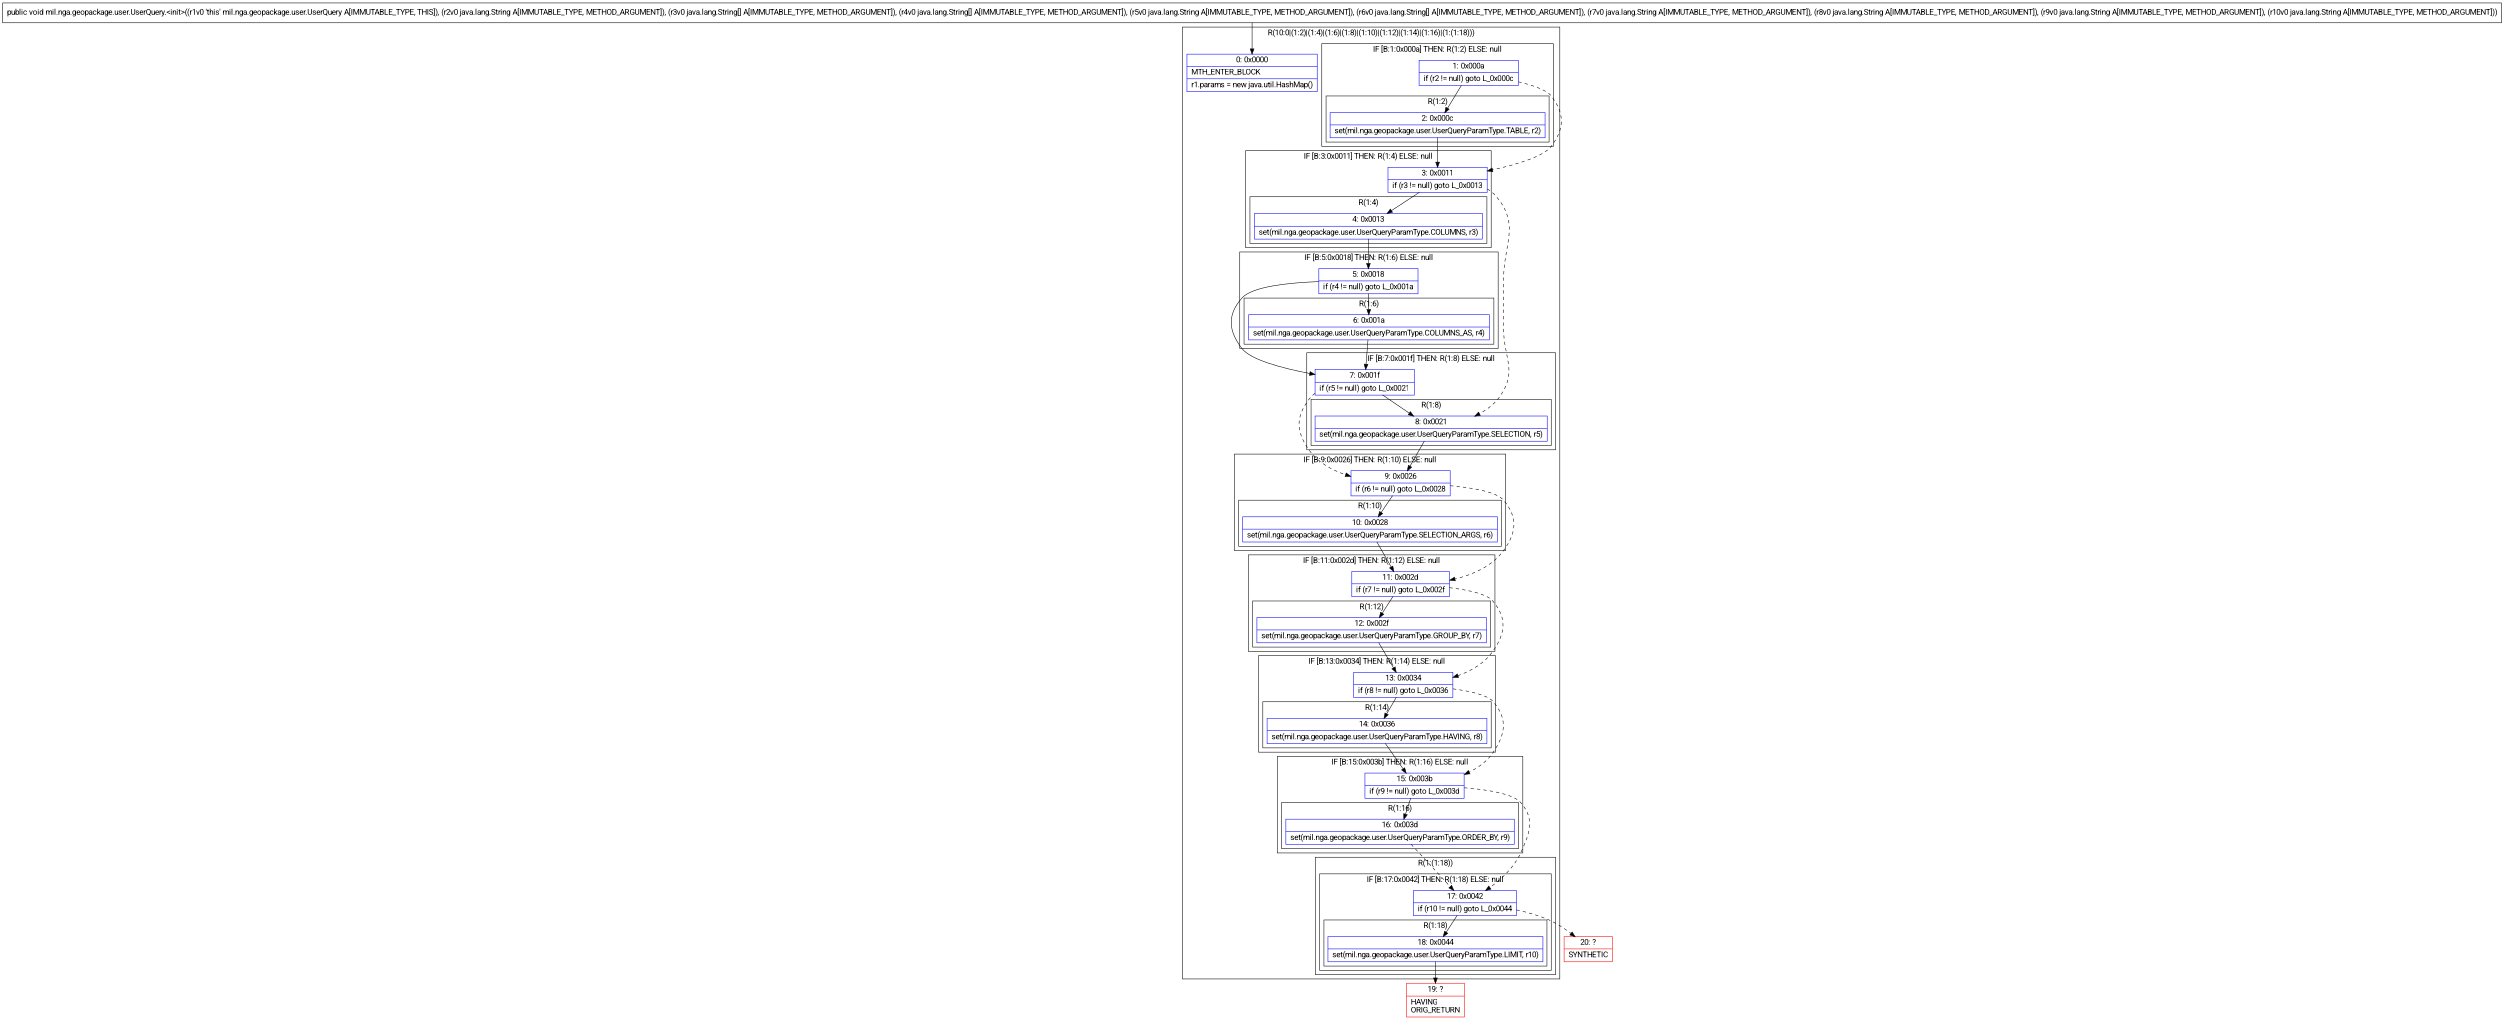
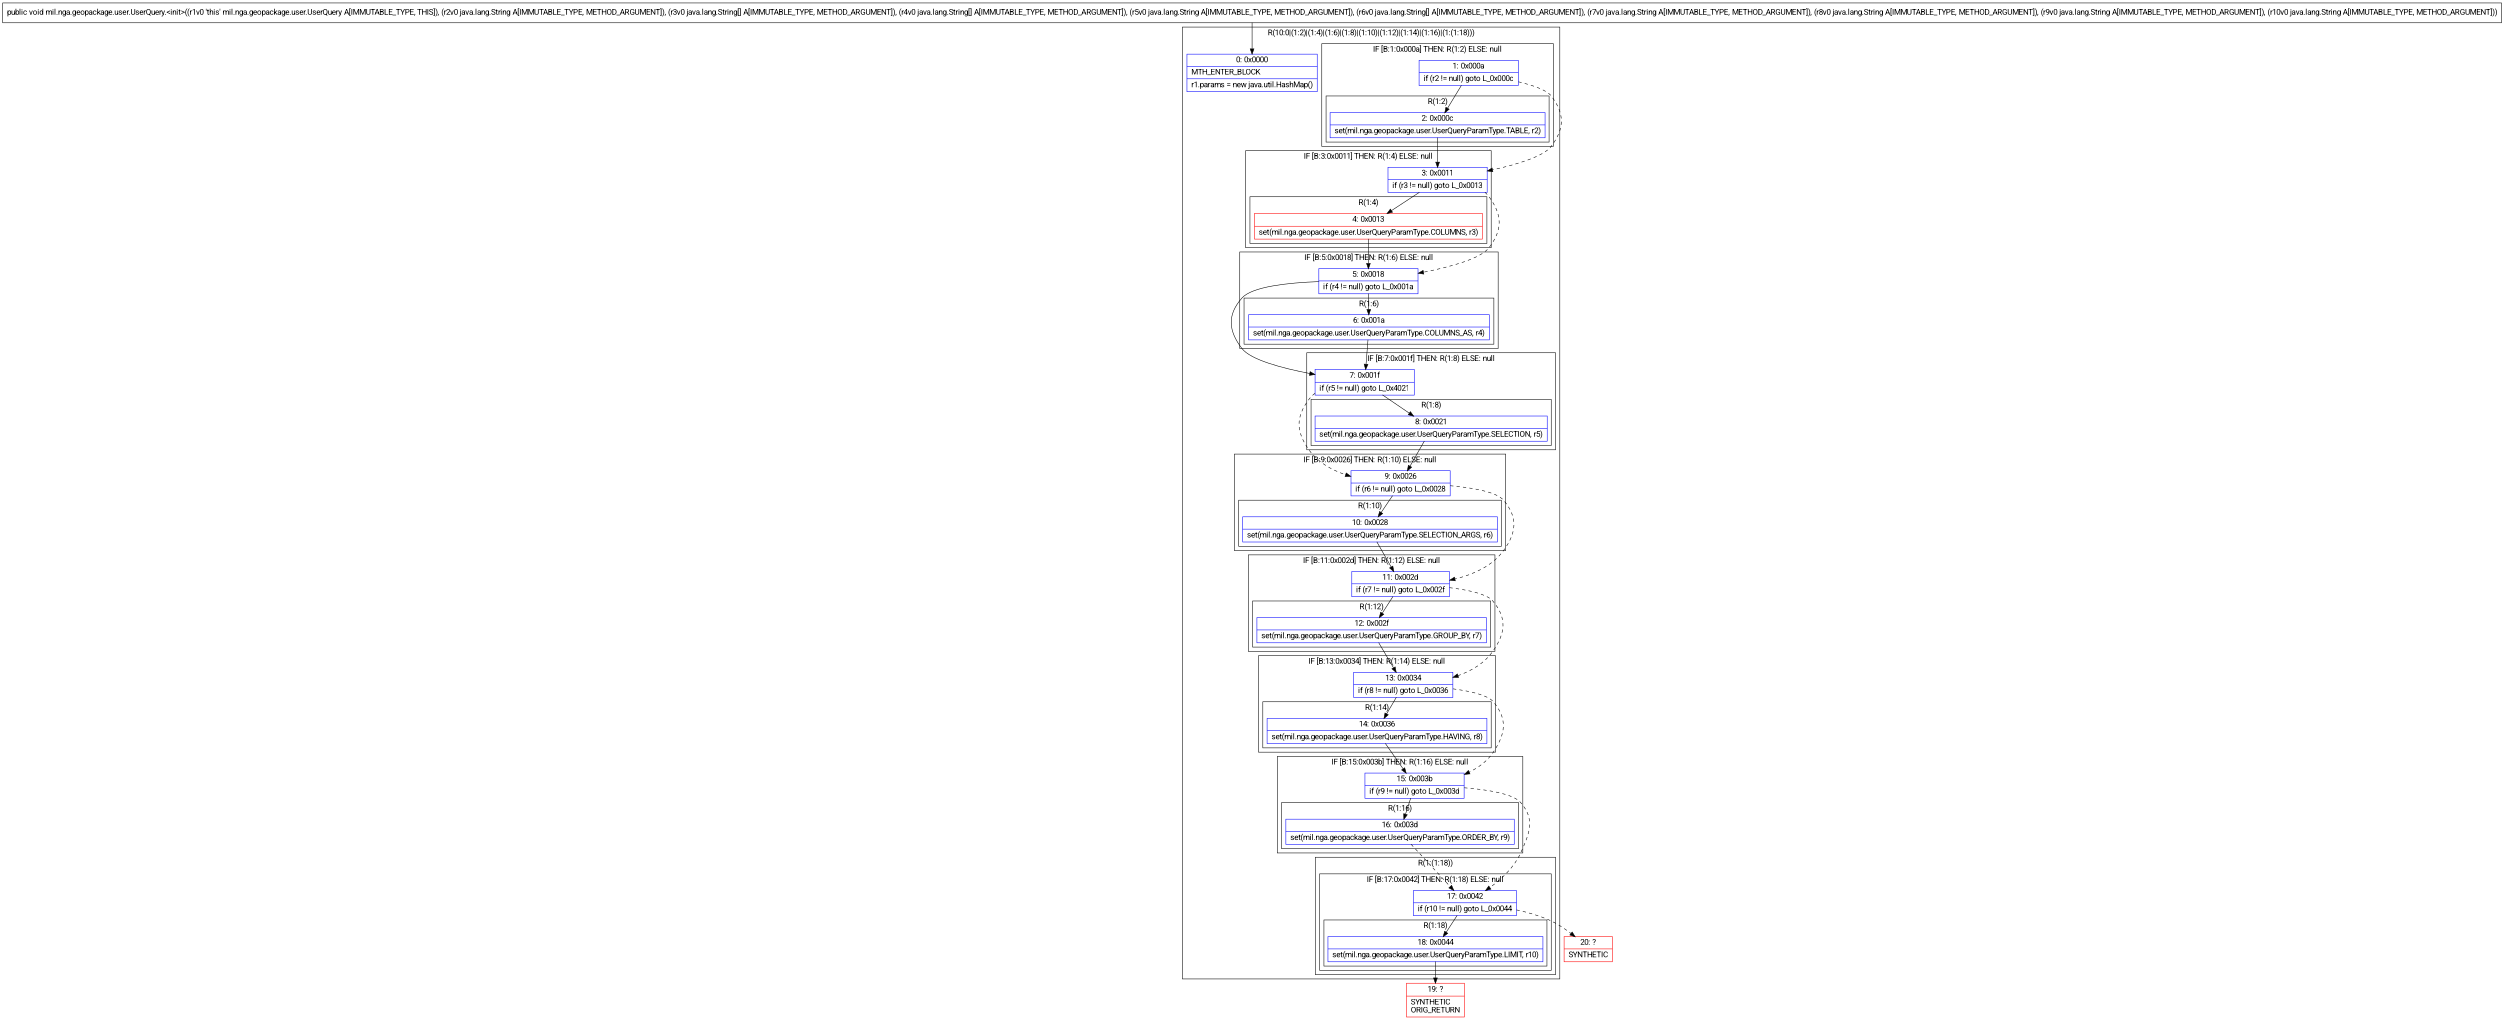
(1368, 226) -> (1368, 226)
(1504, 303) -> (1477, 256)
(1365, 388) -> (1365, 388)
(1424, 1002) -> (1431, 1002)
